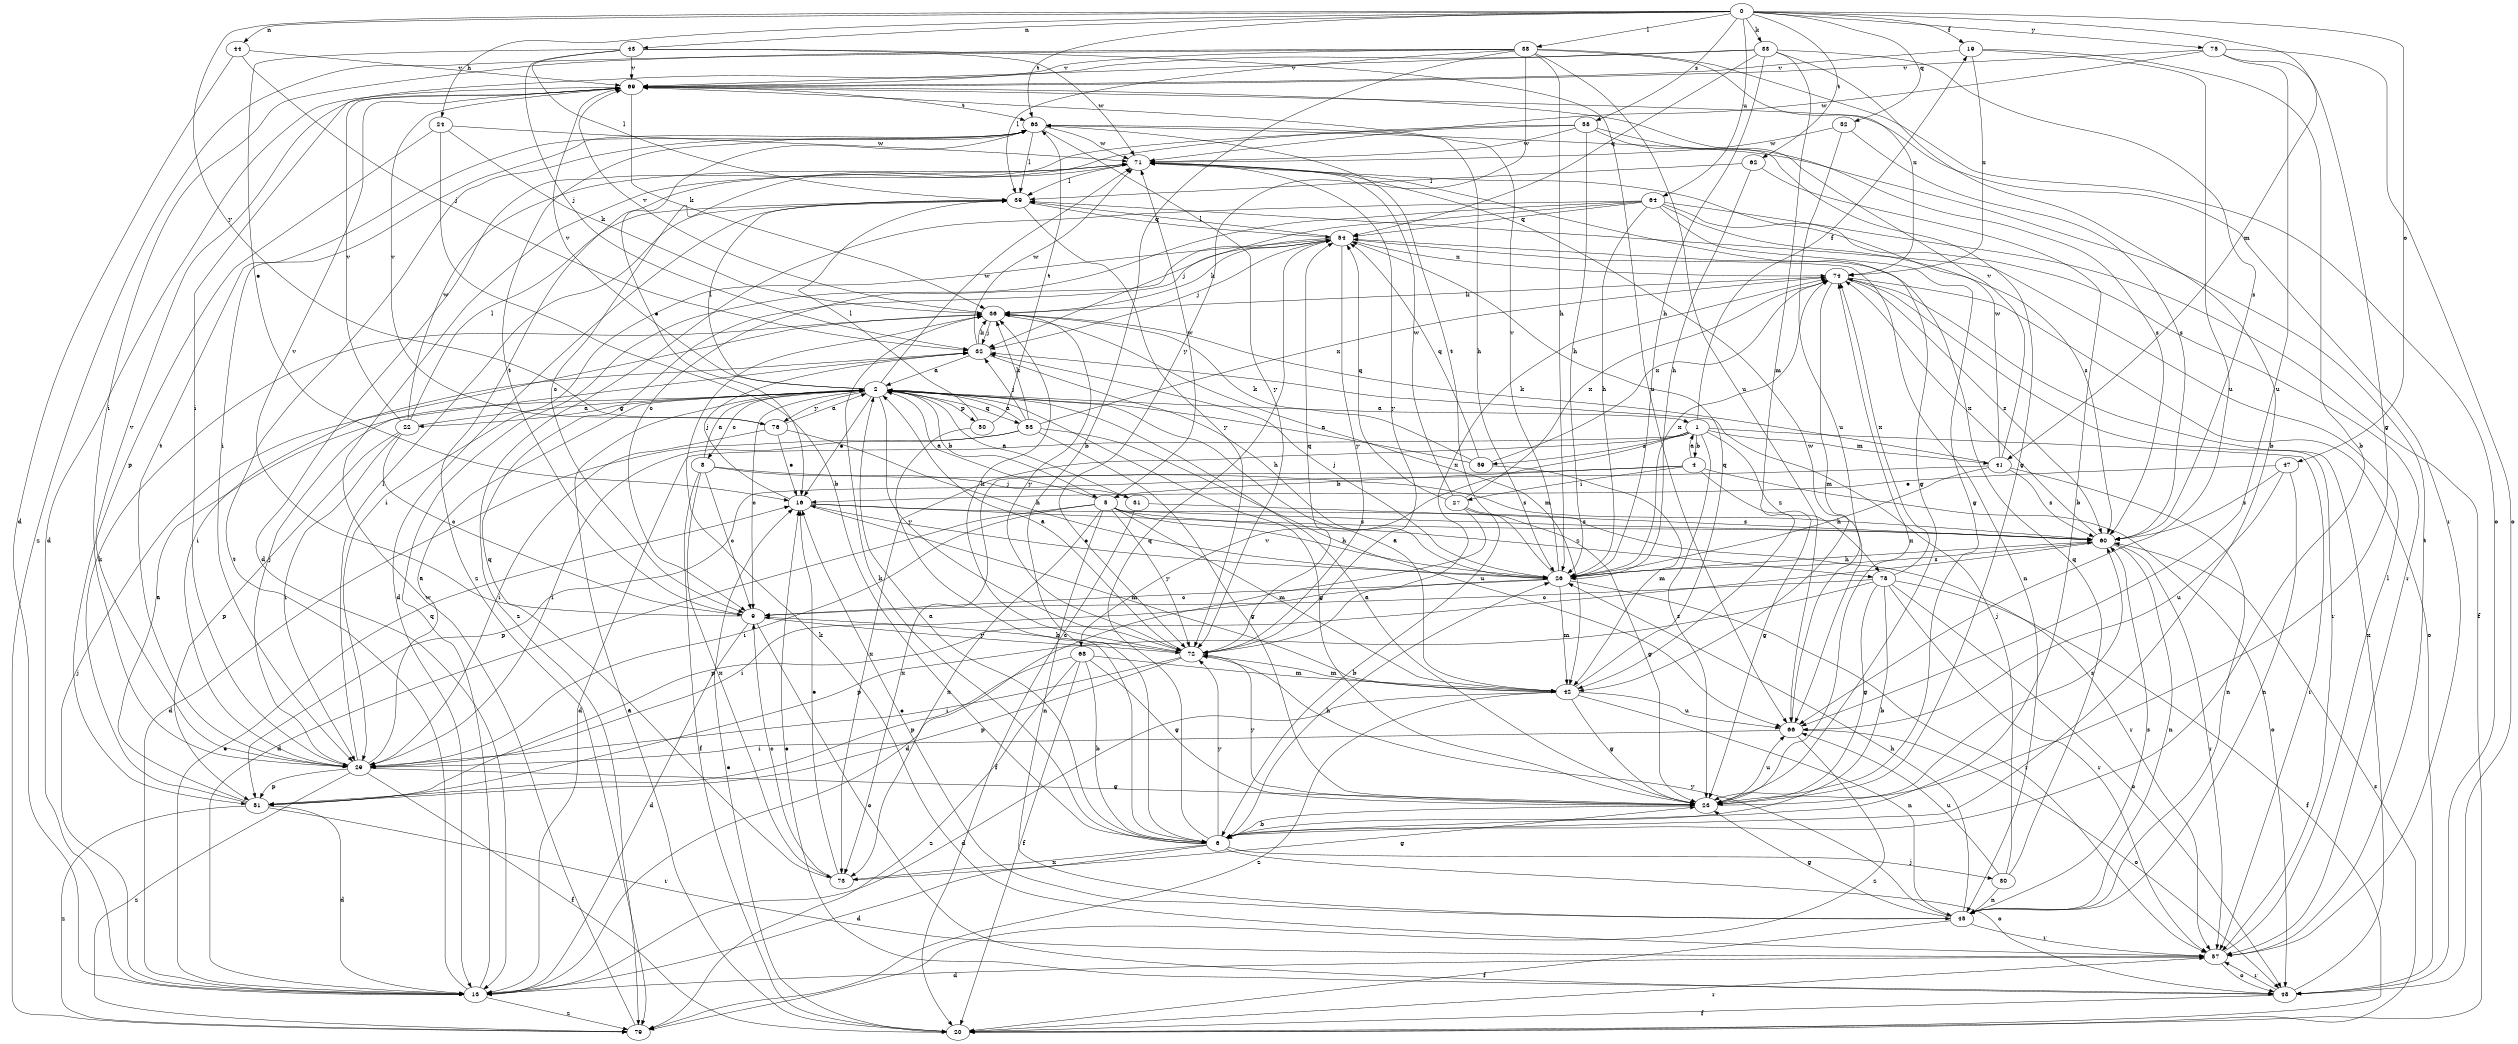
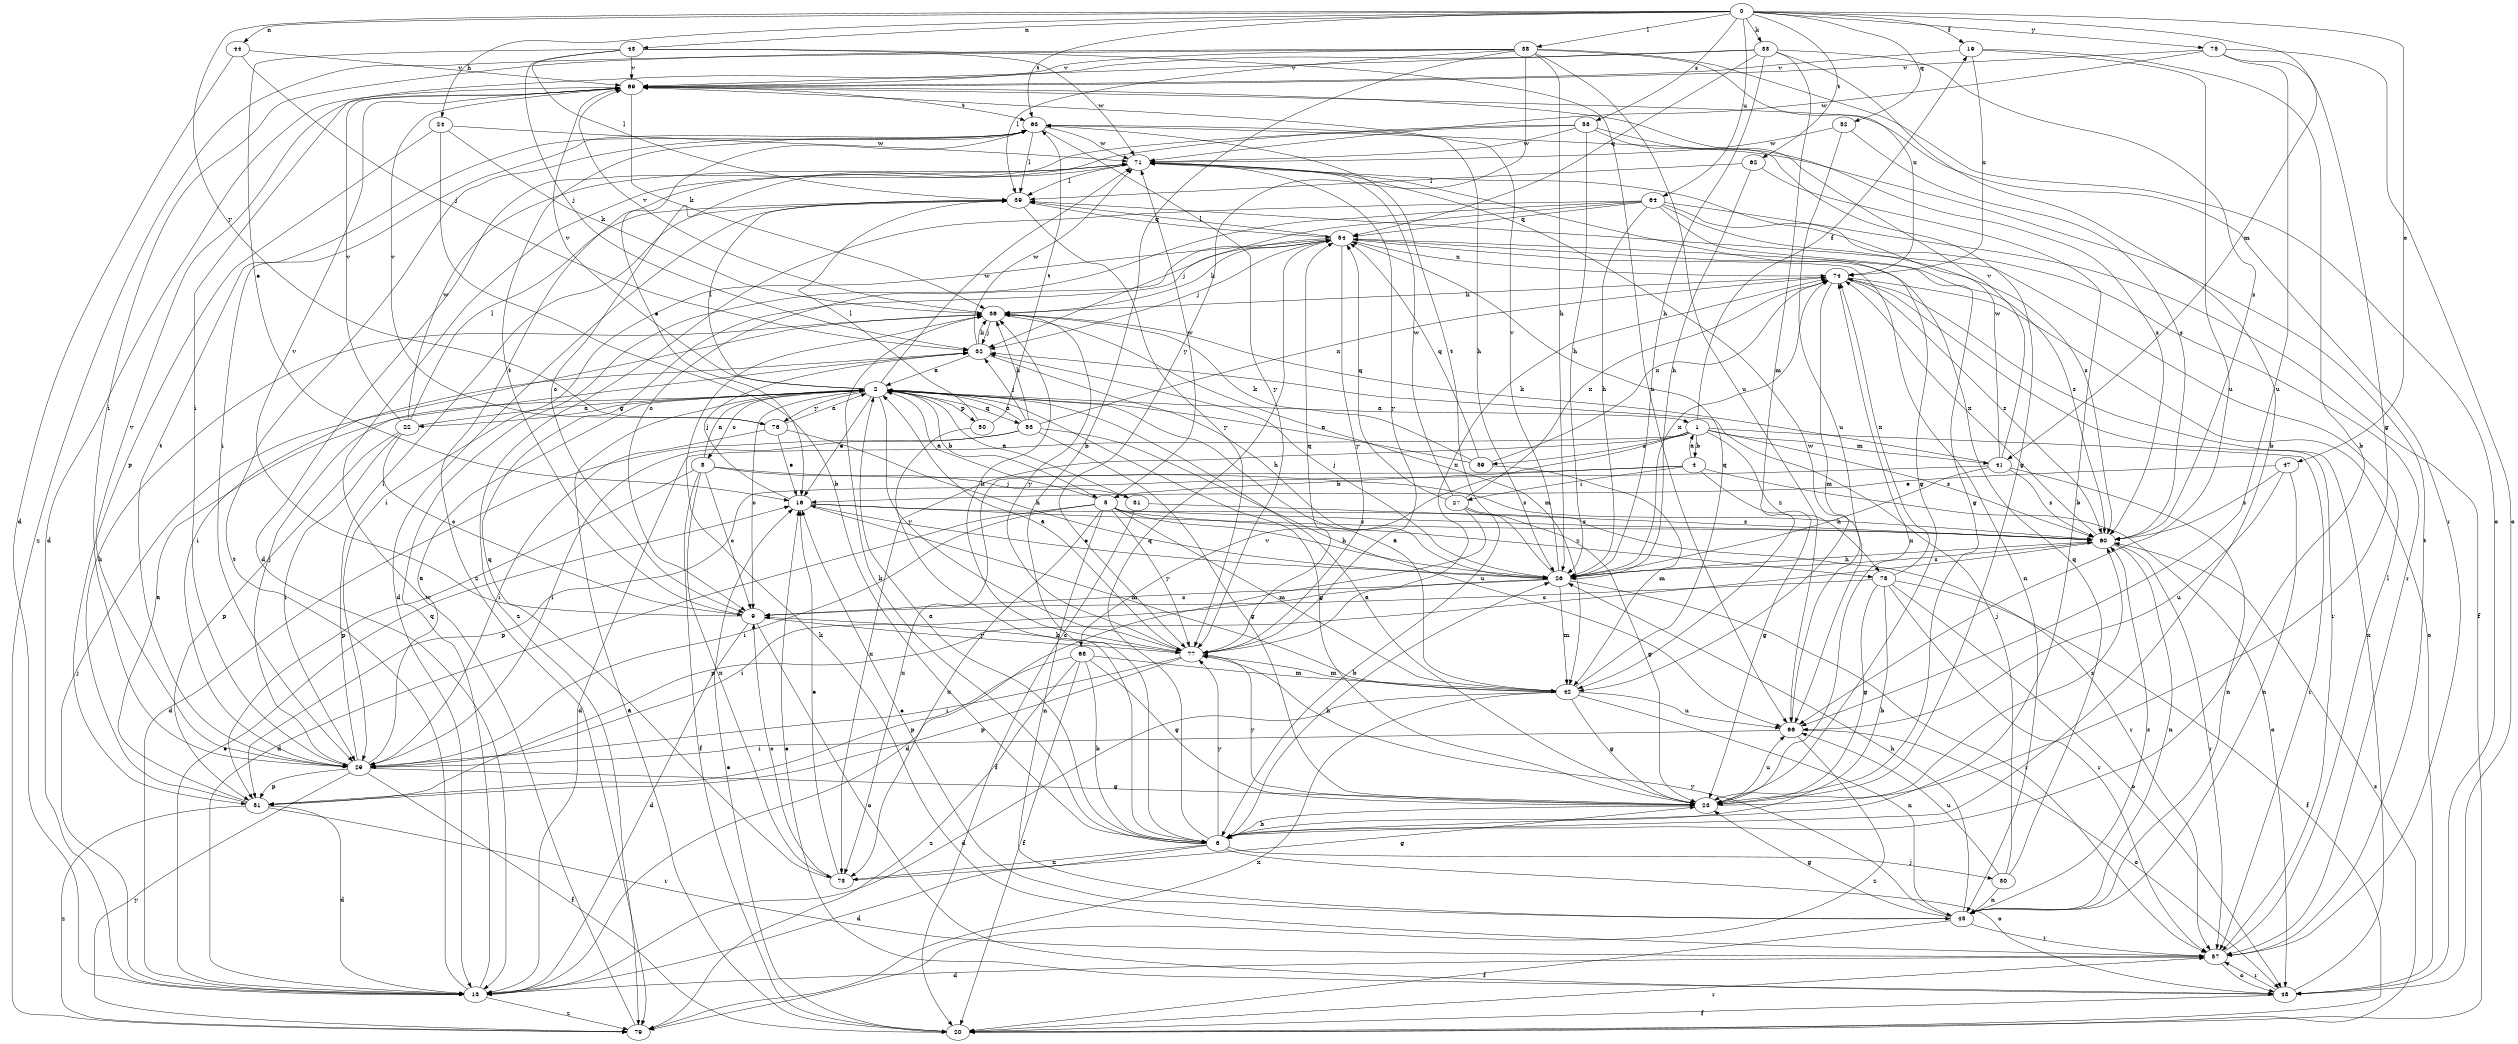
none -> (1765, 256)
(1672, 613) -> (1901, 474)
(1027, 652) -> (420, 601)
(1192, 654) -> (1192, 654)
(1259, 862) -> (1259, 862)
(136, 900) -> (136, 900)
